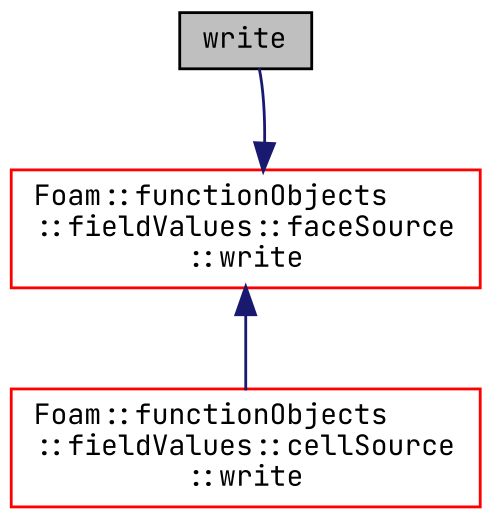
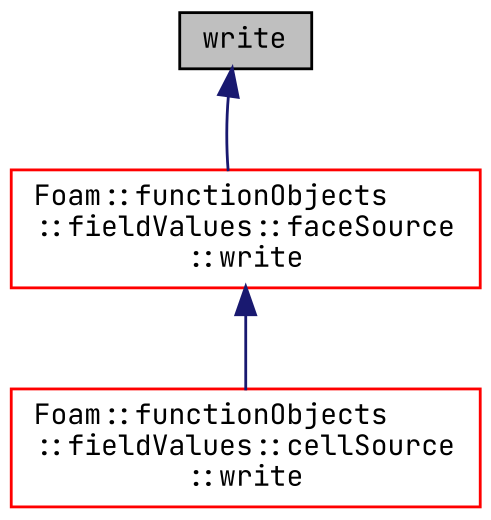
(264, 105) -> (227, 134)
